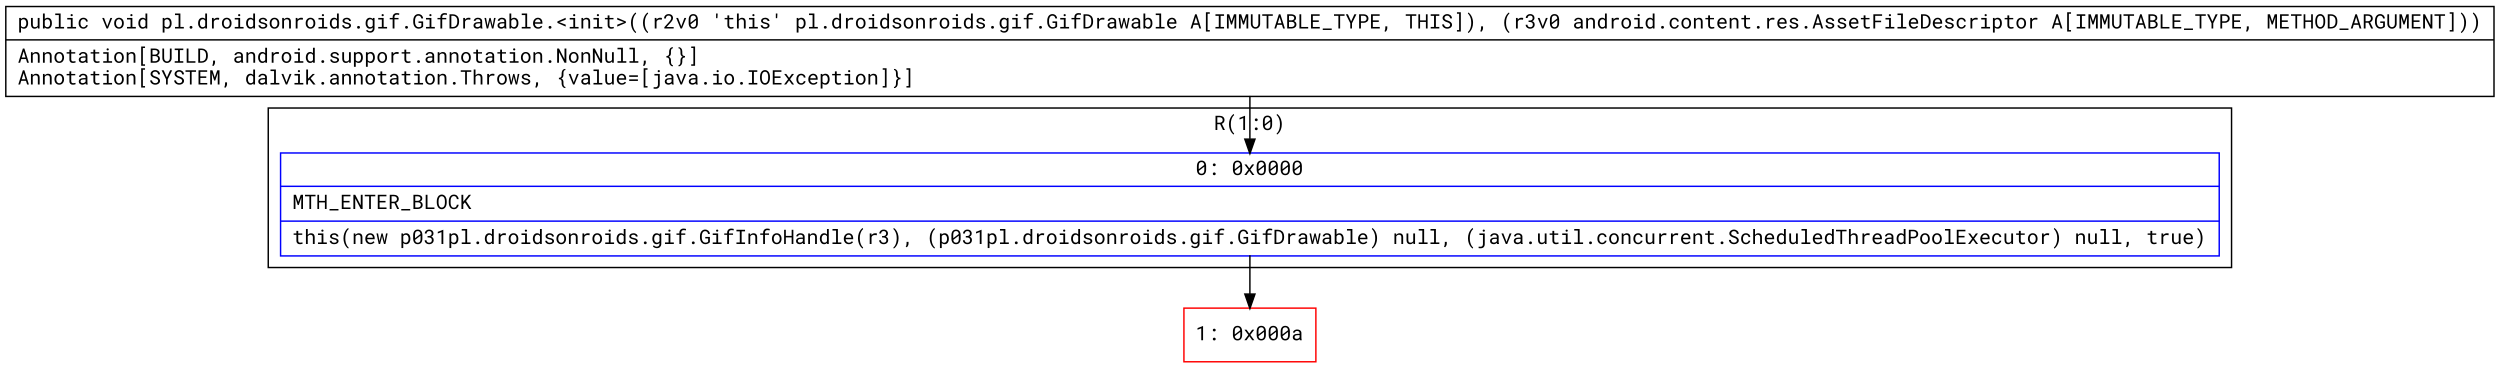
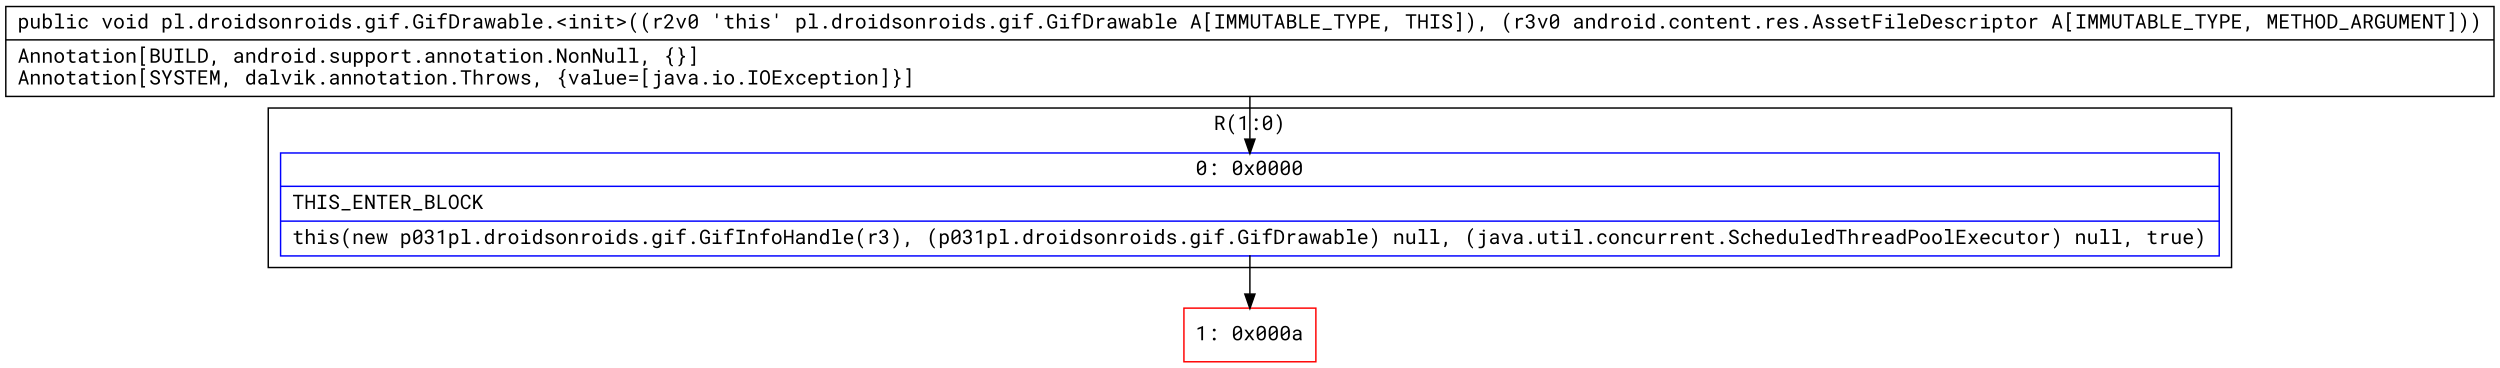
(382, 203) -> (389, 203)
